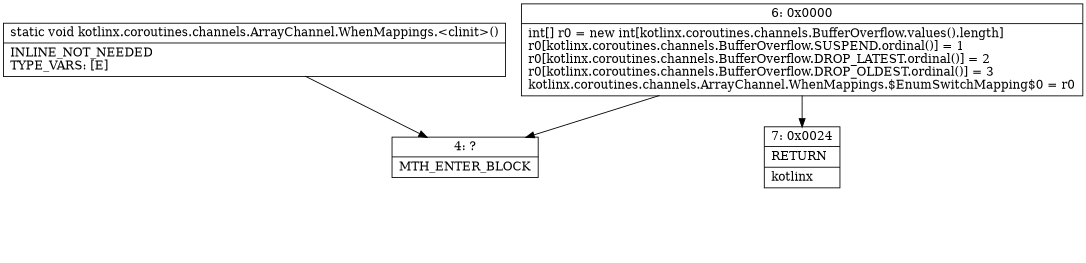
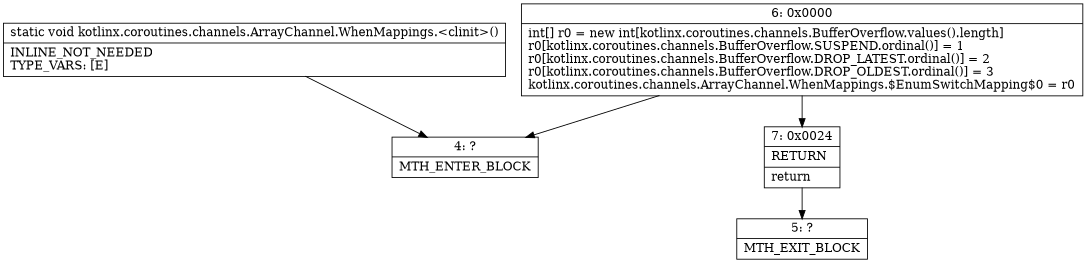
(792, 177) -> (791, 177)
none -> (802, 239)
